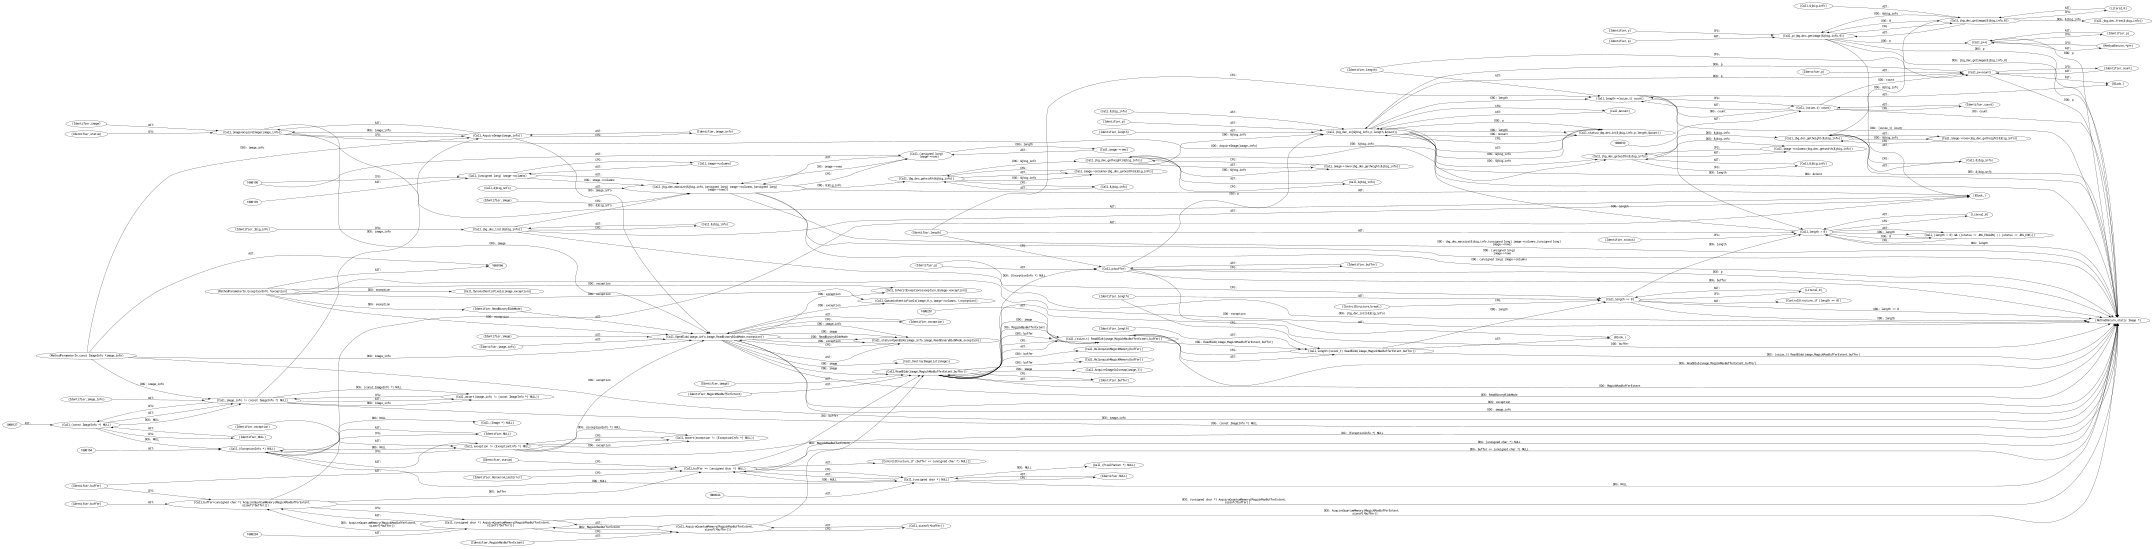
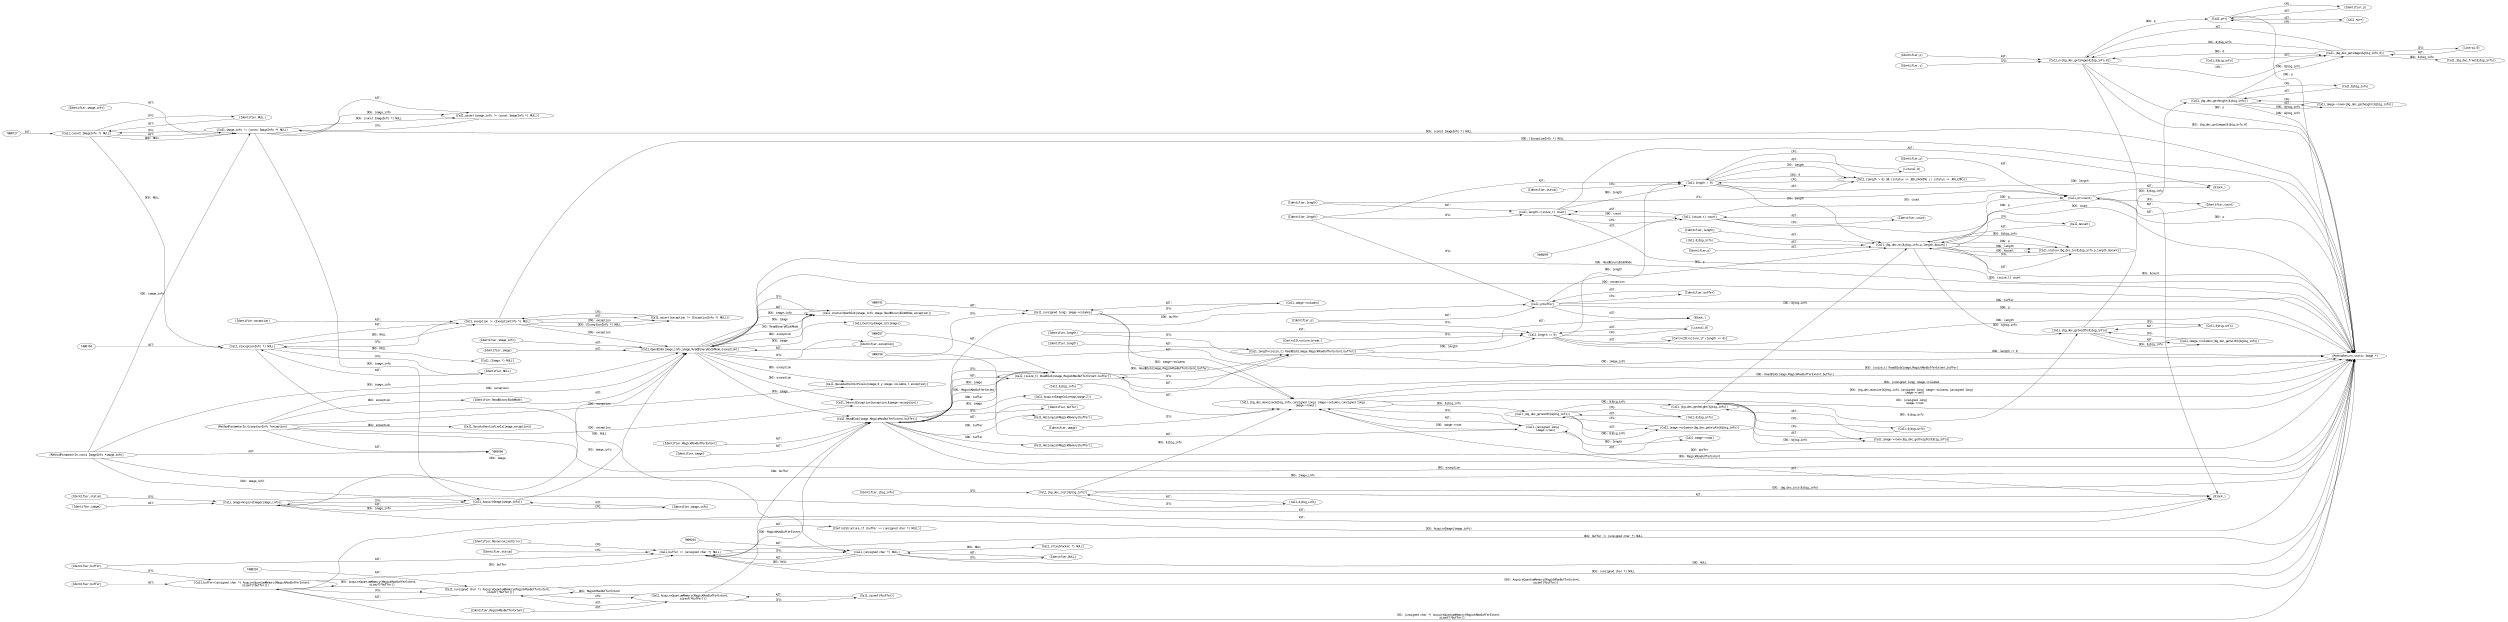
(2118, 46) -> (2355, 20)
(1475, 102) -> none
(1024, 276) -> (1170, 317)
